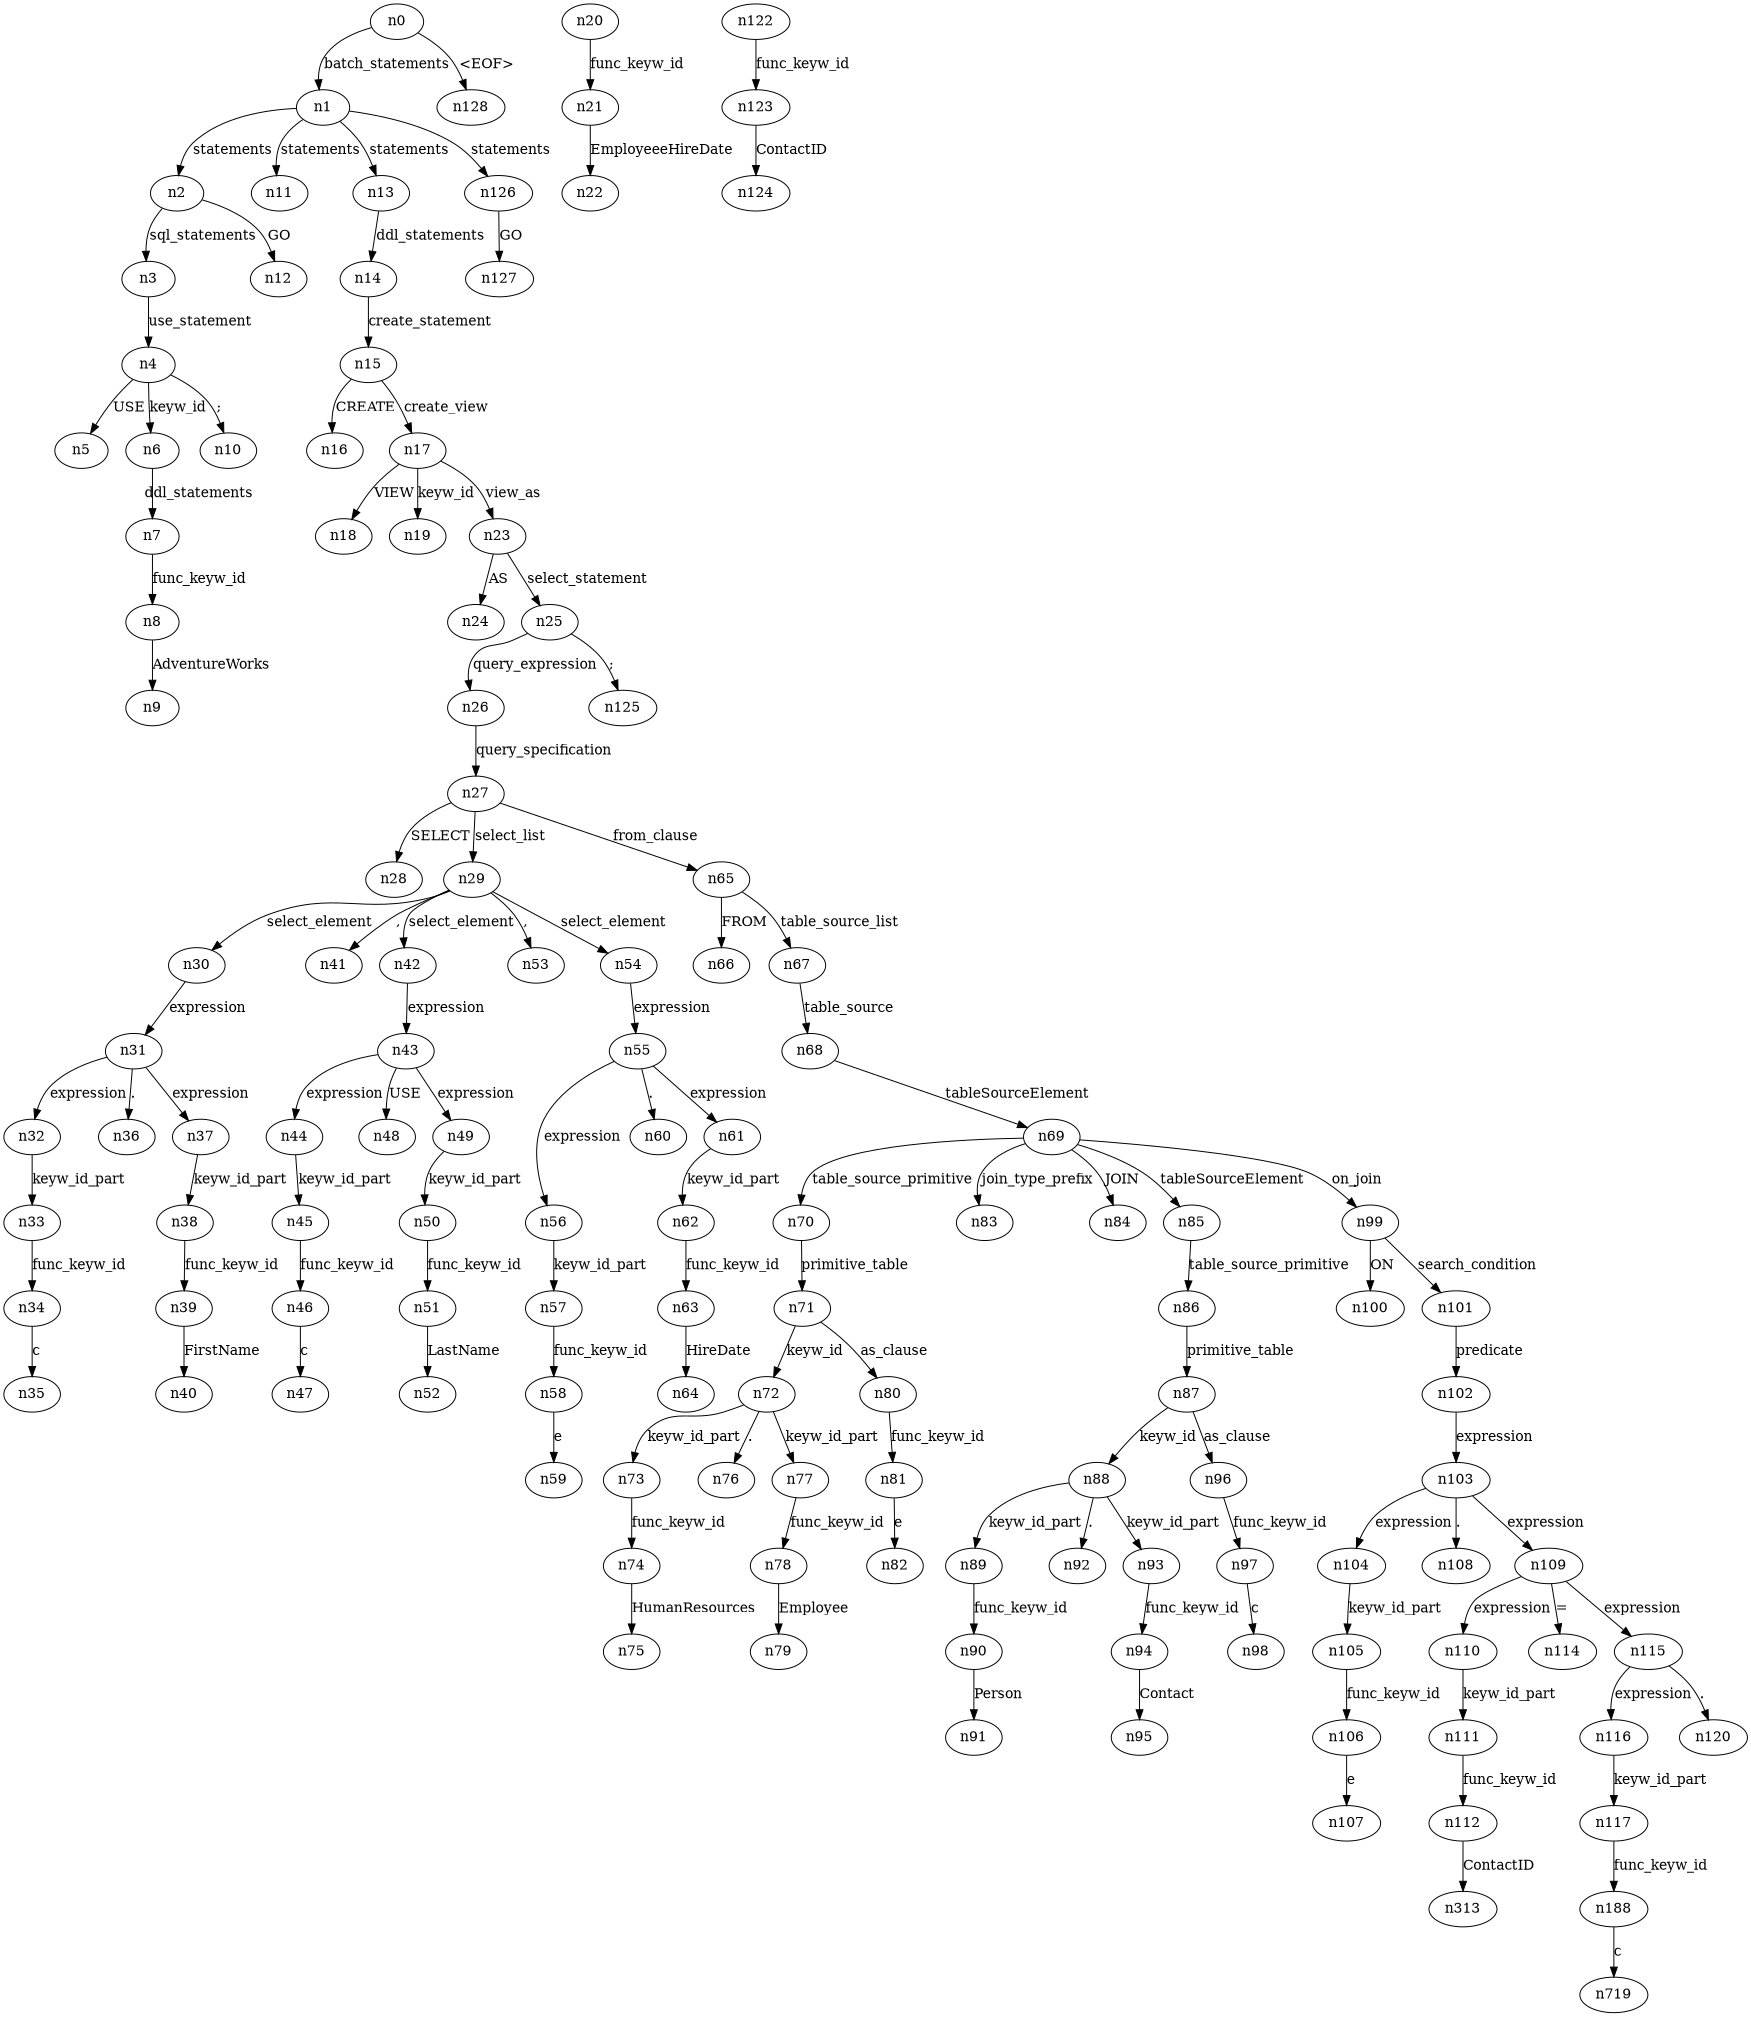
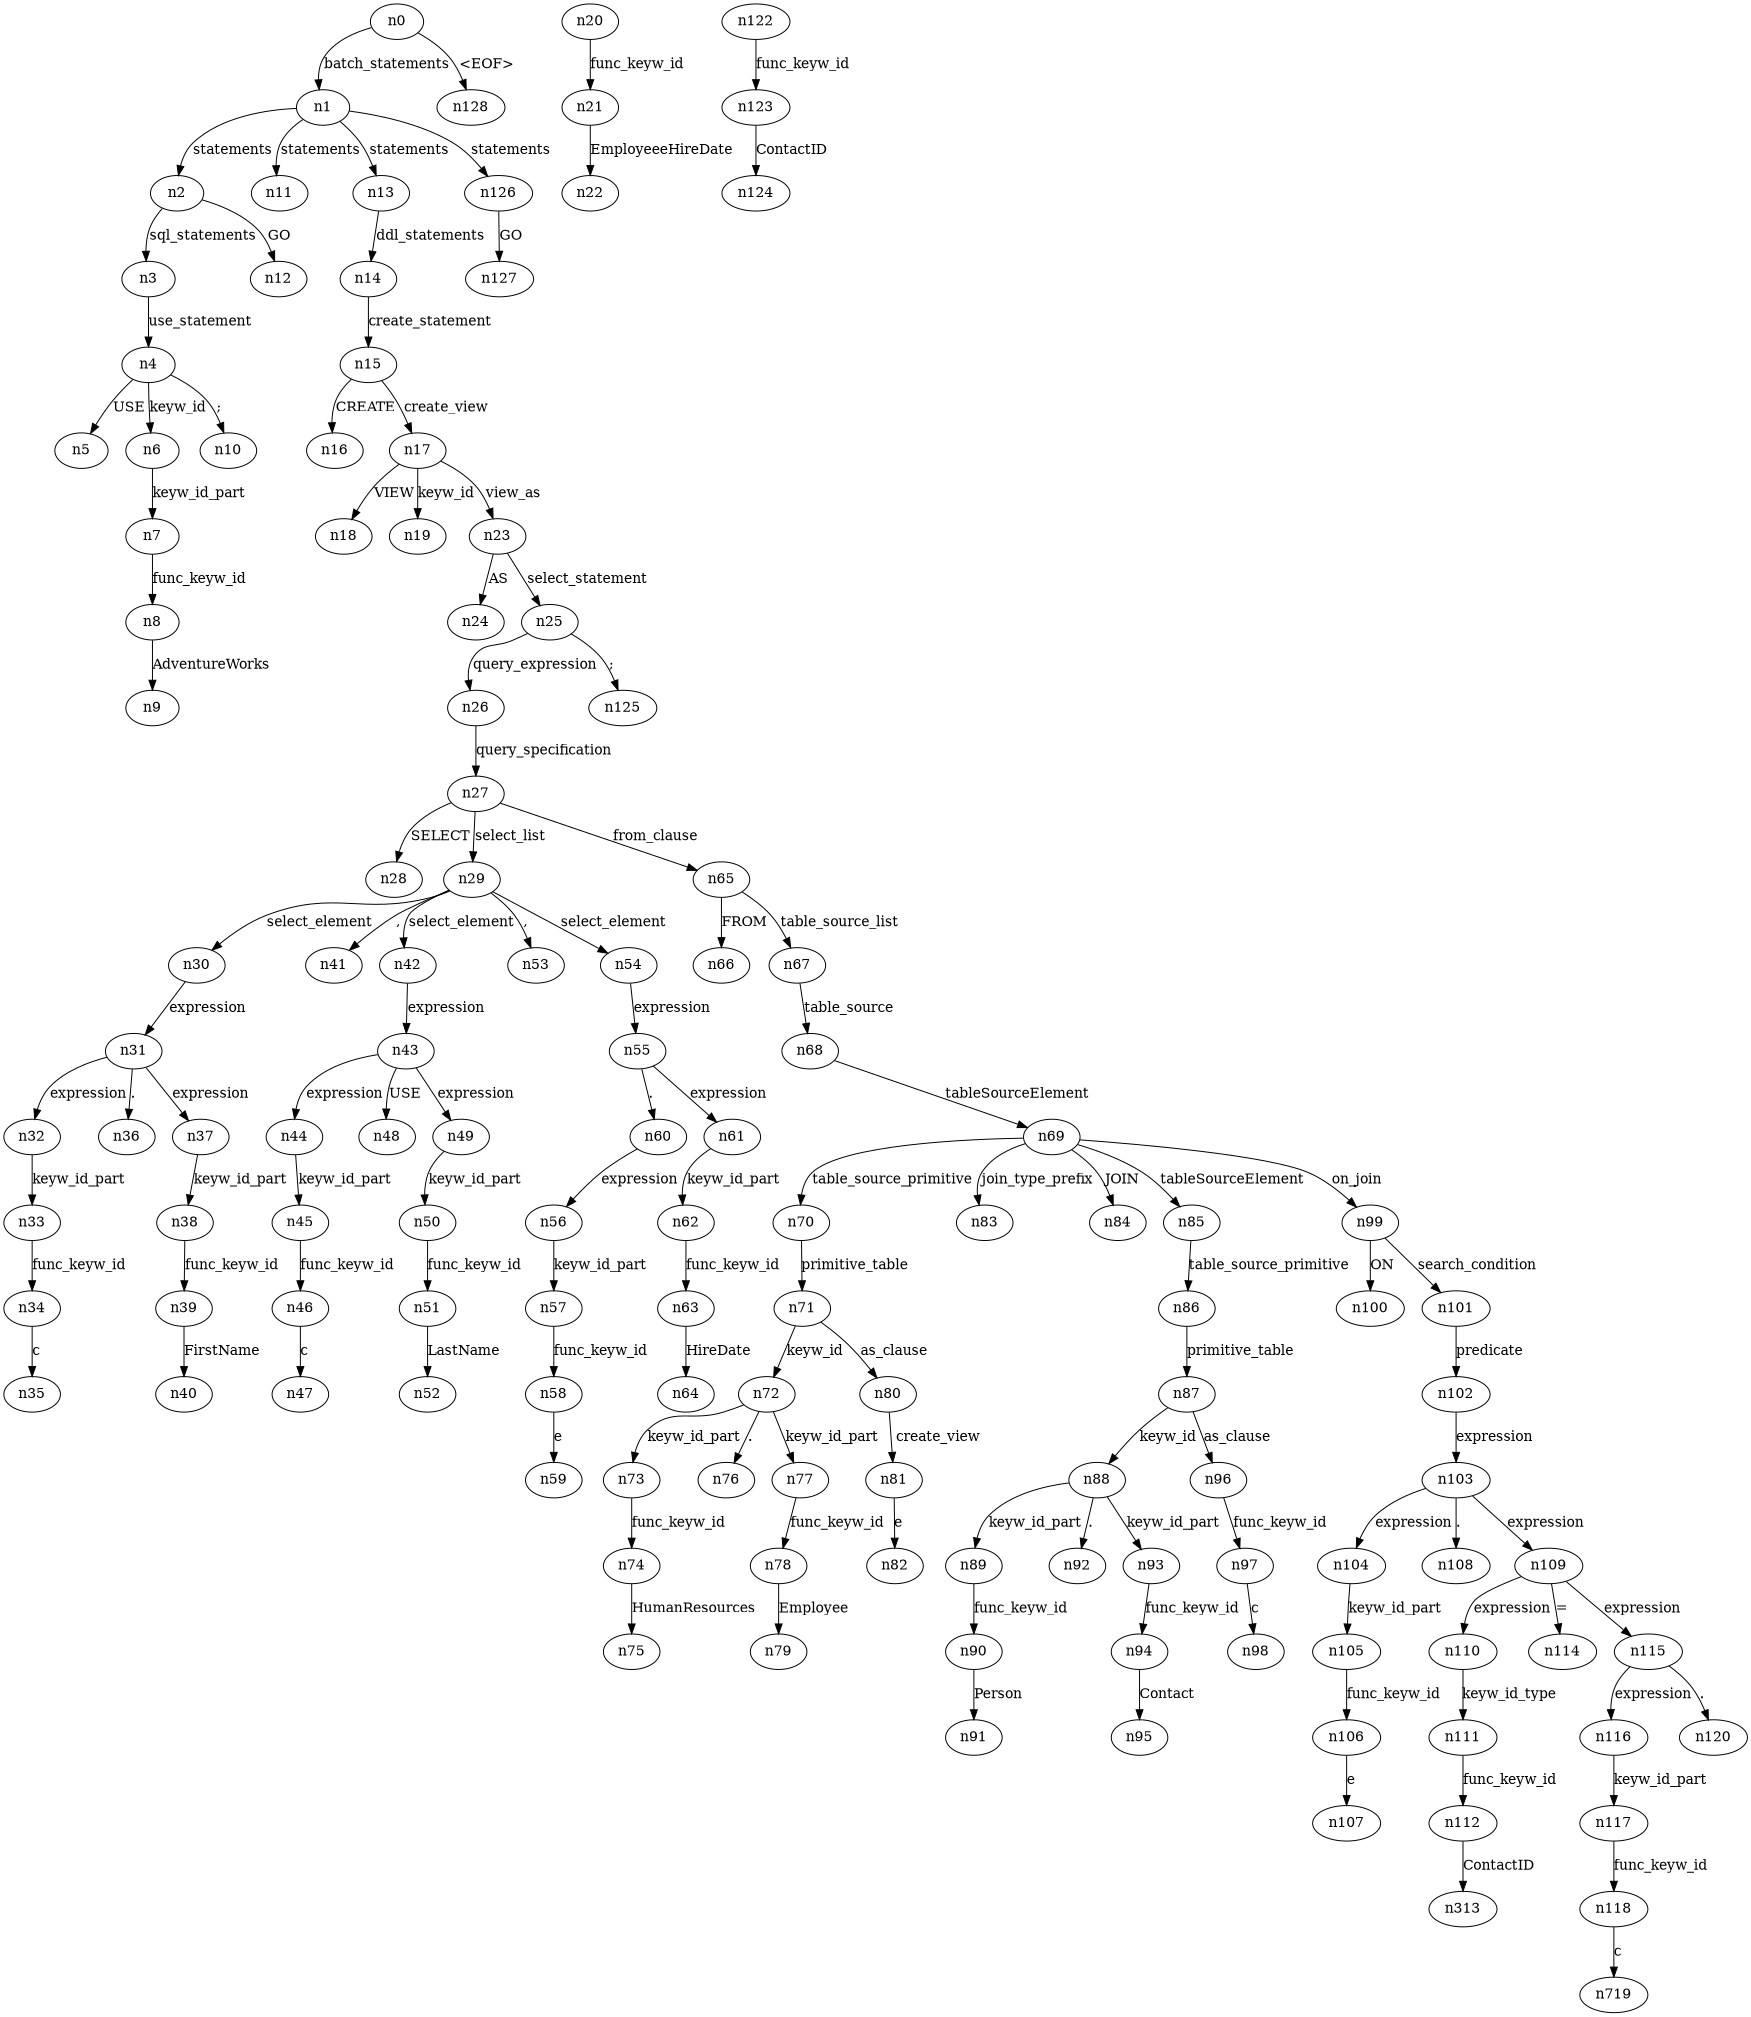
(199, 494) -> (199, 494)
(548, 1113) -> (603, 1171)
(938, 1437) -> (938, 1437)
(1509, 1695) -> (1509, 1695)
(1614, 1909) -> (1614, 1909)
